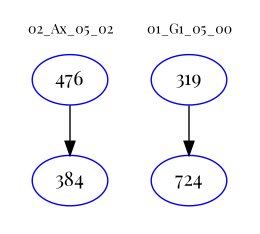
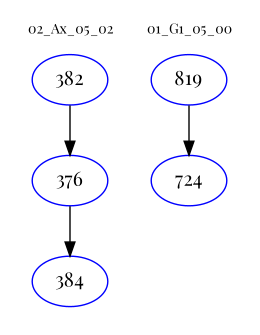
(70, 80) -> (70, 181)
none -> (70, 80)
(189, 80) -> (189, 80)
